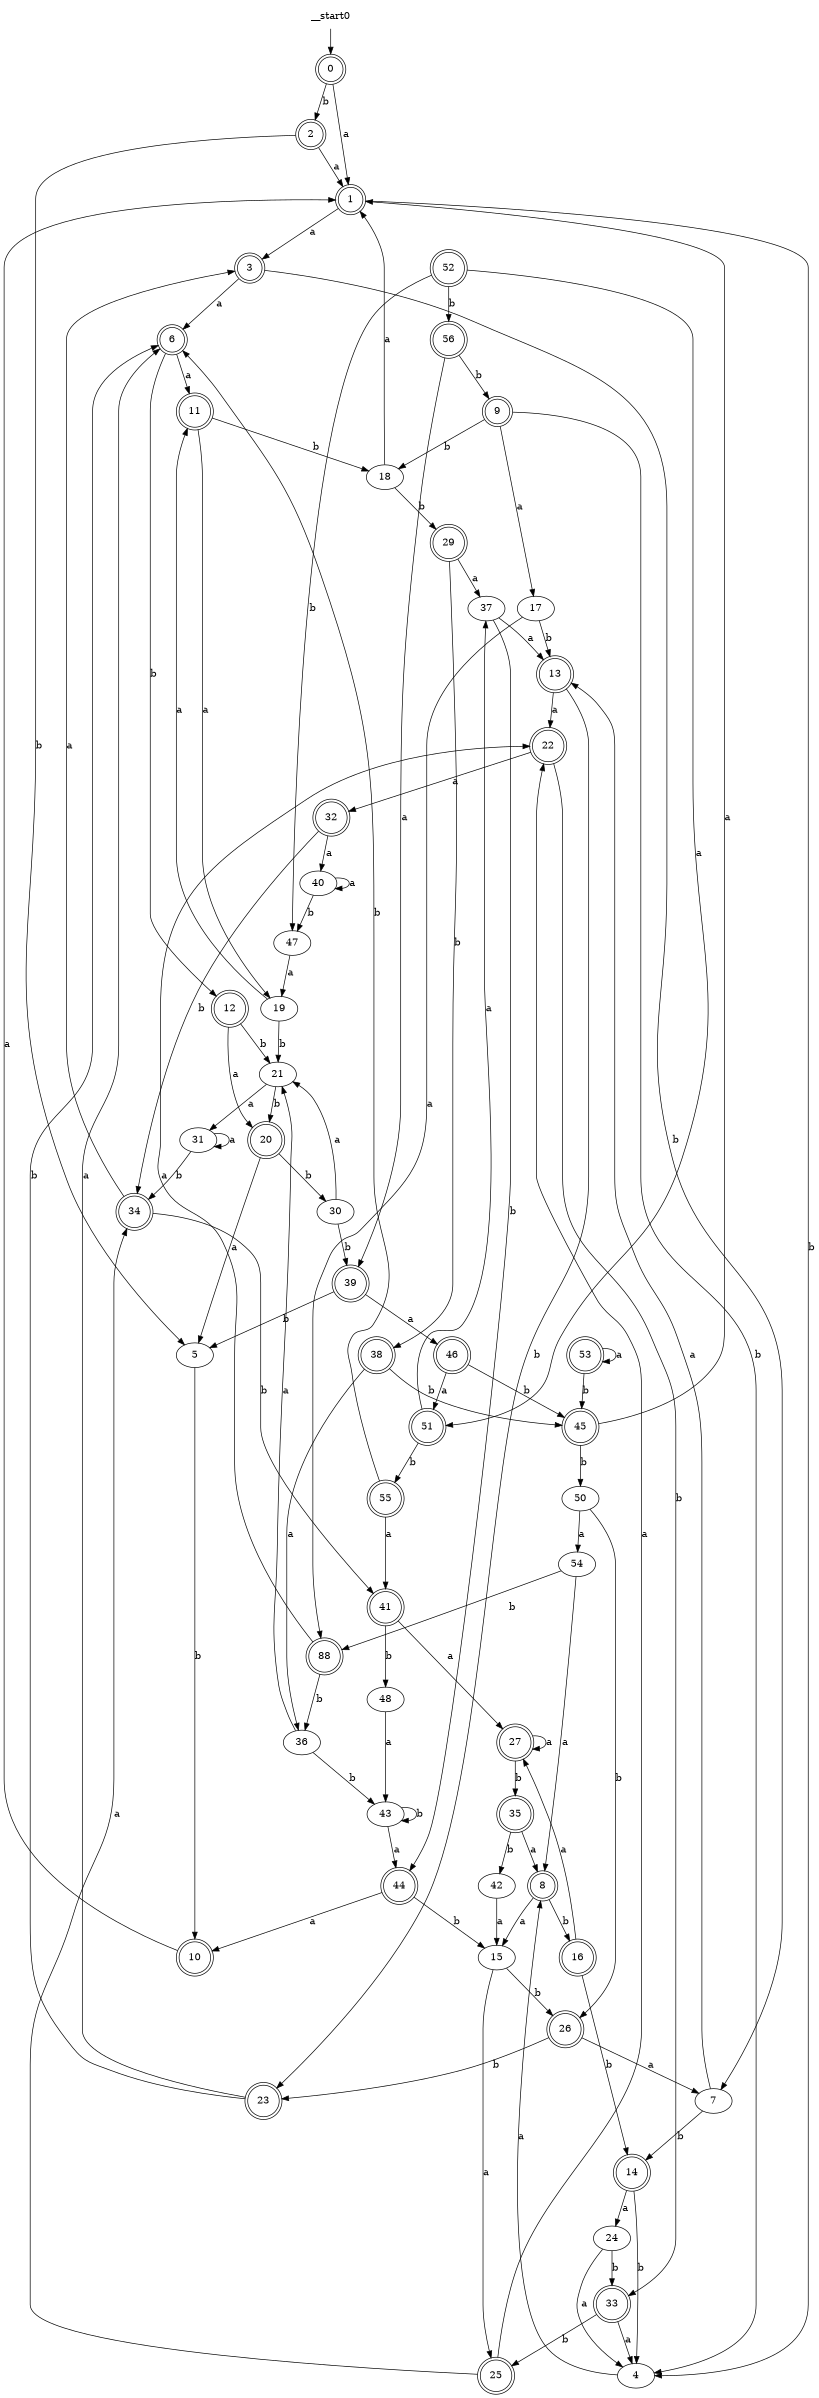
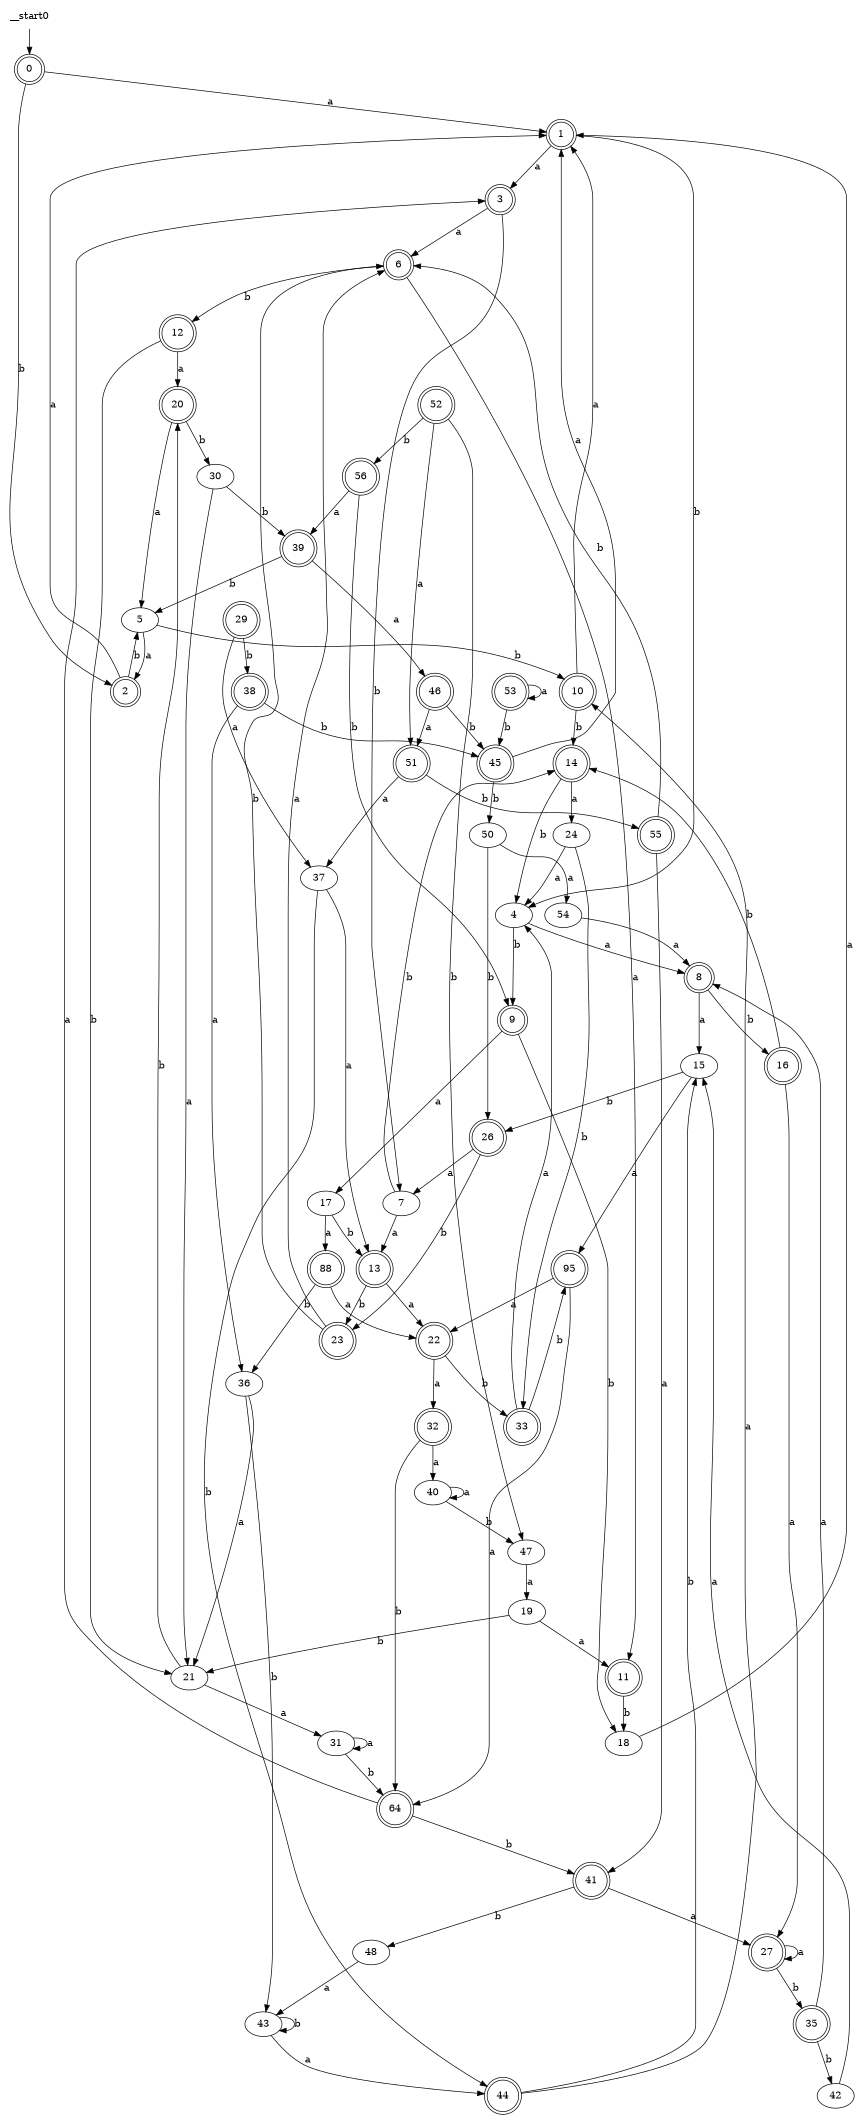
(413, 506) -> none
none -> (145, 654)
(202, 719) -> none
none -> (575, 724)
(134, 1212) -> (395, 1809)
(751, 1356) -> (513, 963)
(455, 1610) -> none
(496, 2376) -> (569, 1269)
